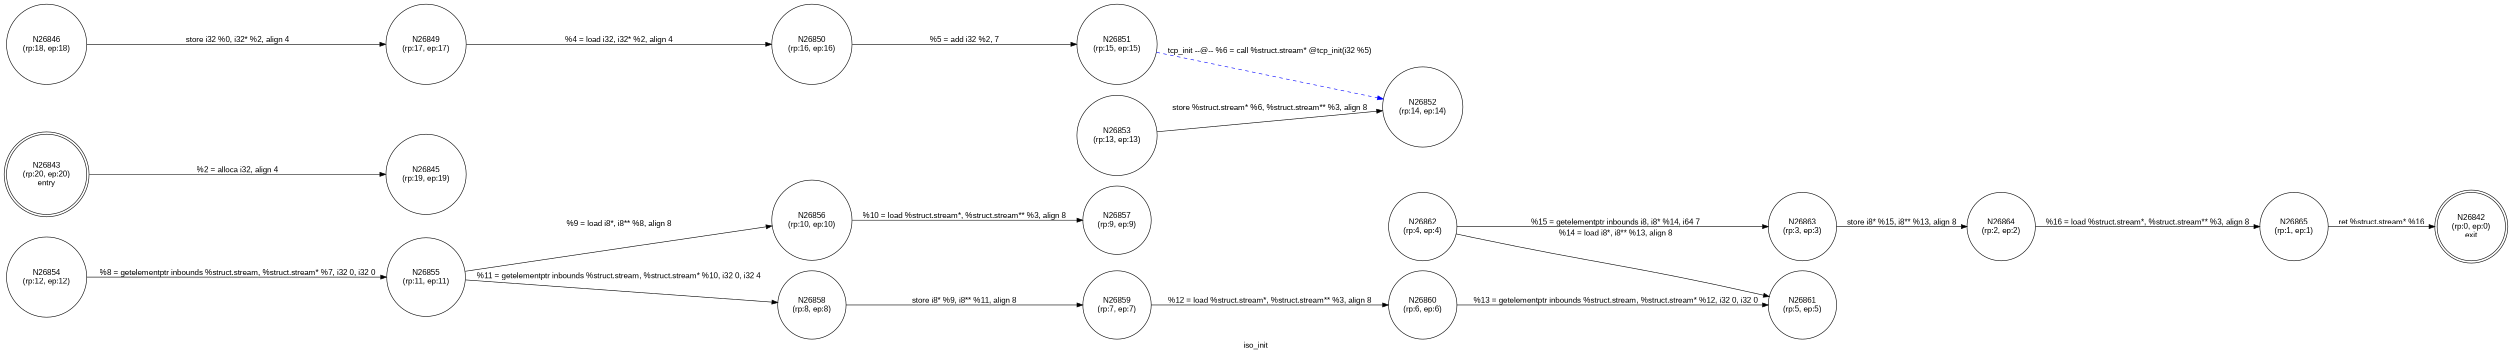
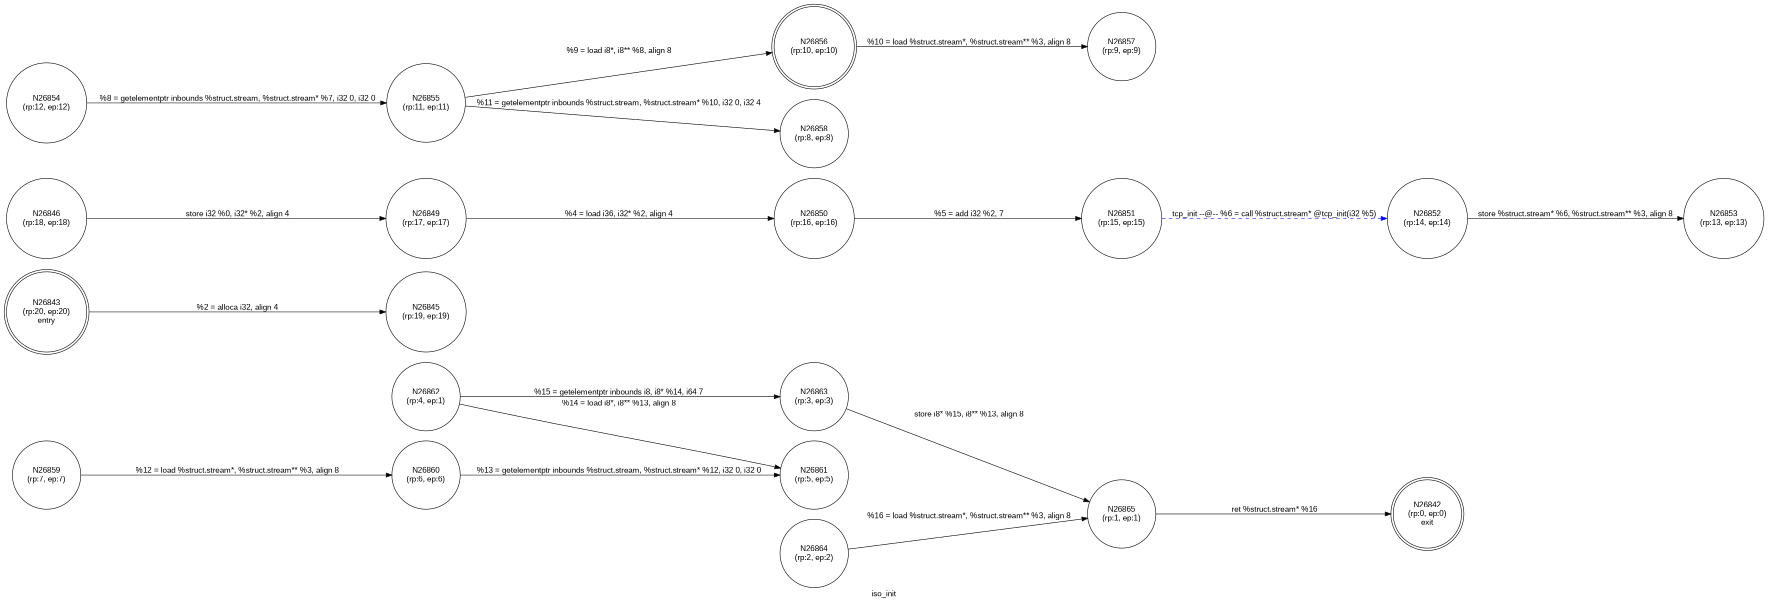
(619, 40) -> (619, 214)
(1267, 121) -> (1573, 218)
(812, 220) -> (814, 47)
(1423, 227) -> (426, 397)
(1899, 227) -> (965, 454)
(961, 305) -> none
